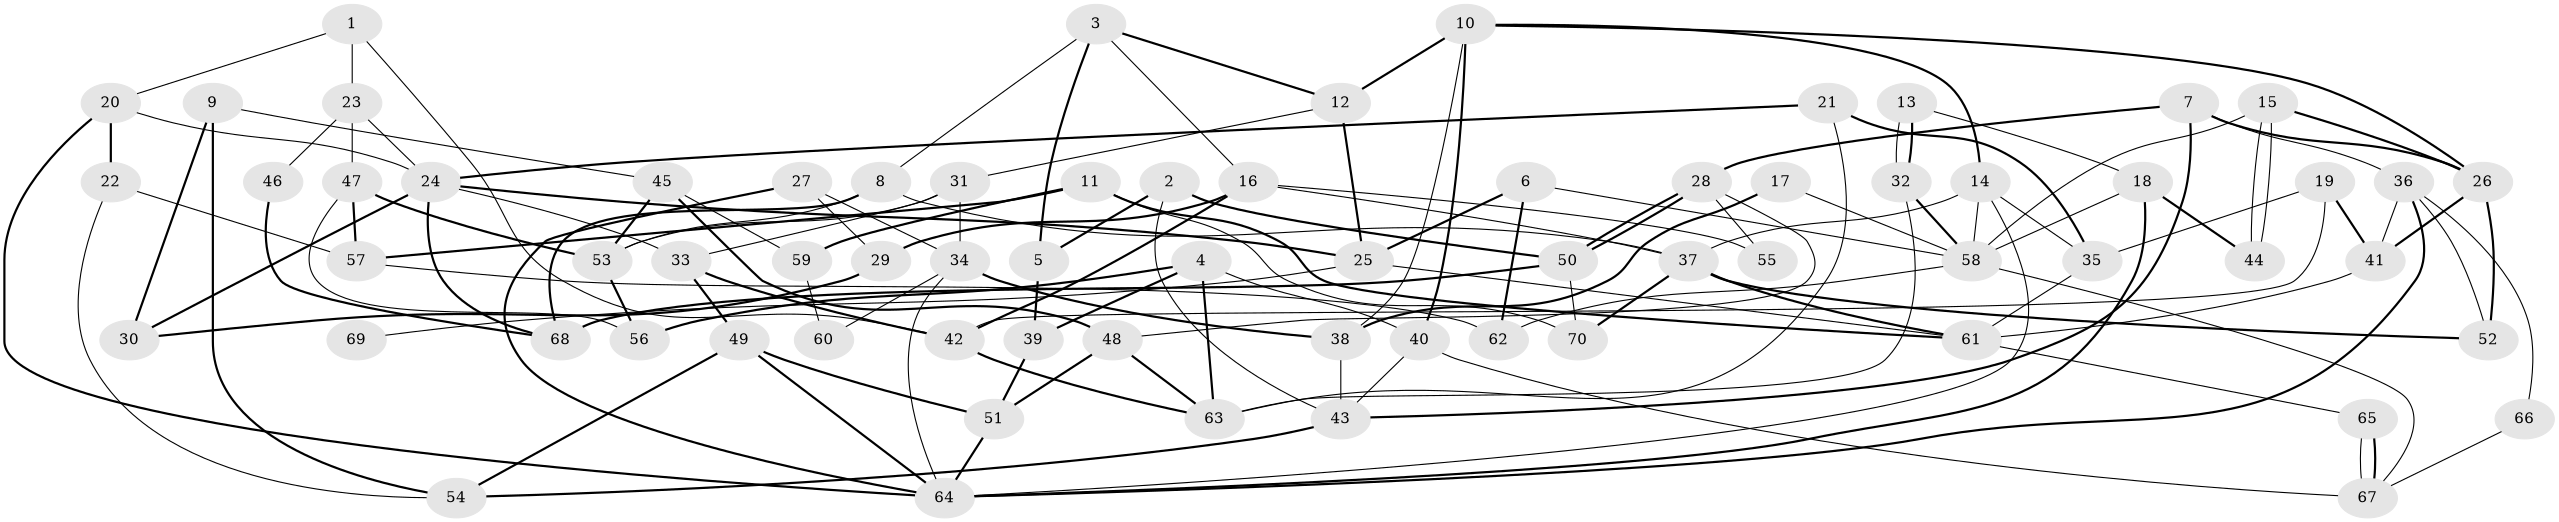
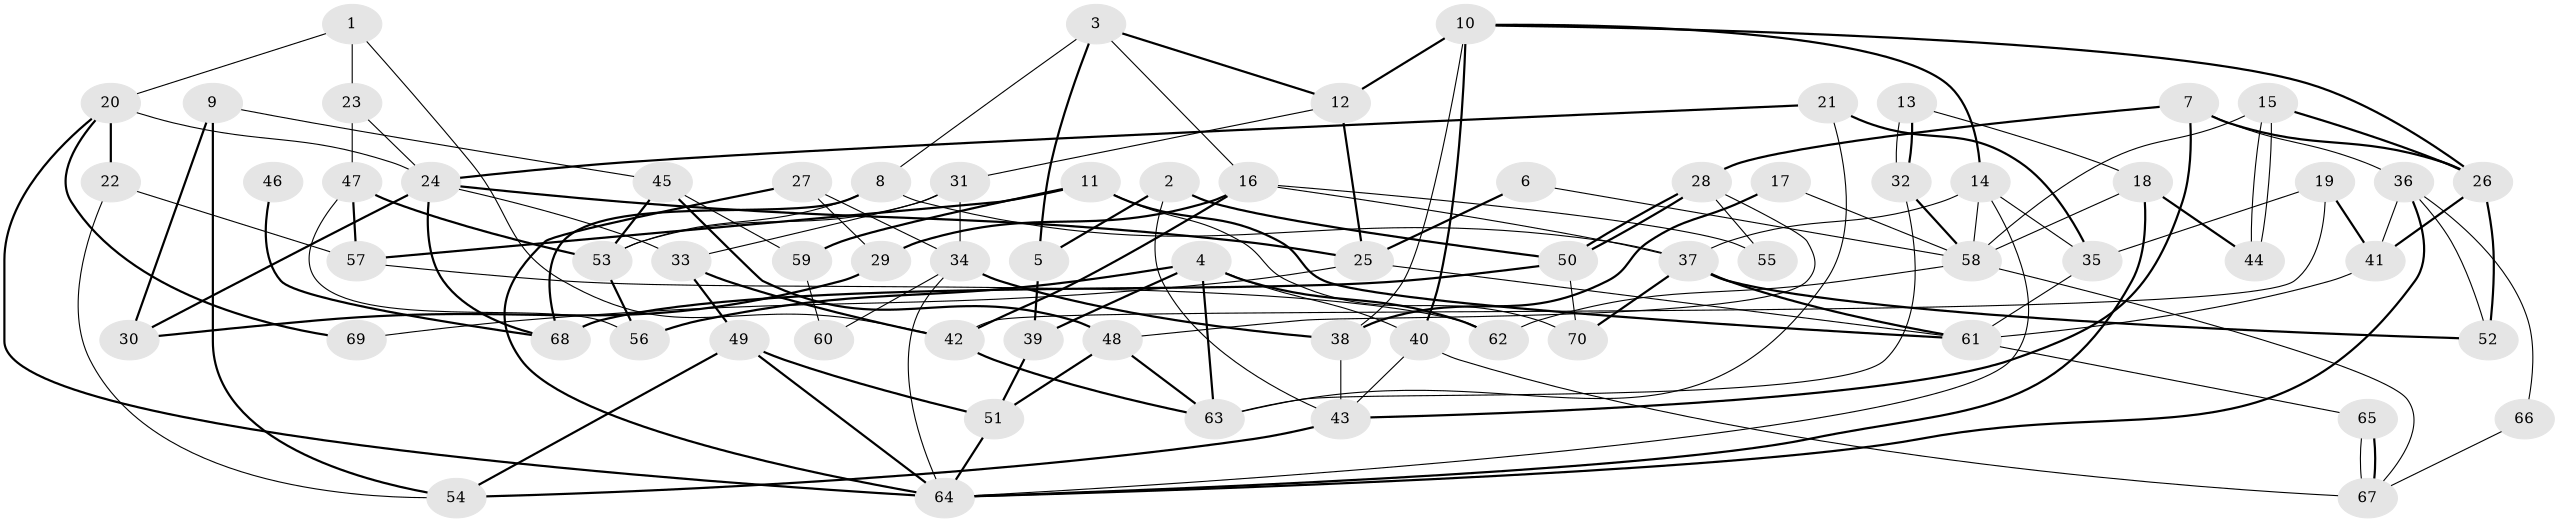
(319, 137) -> none
(1513, 261) -> (1351, 300)
none -> (146, 272)
